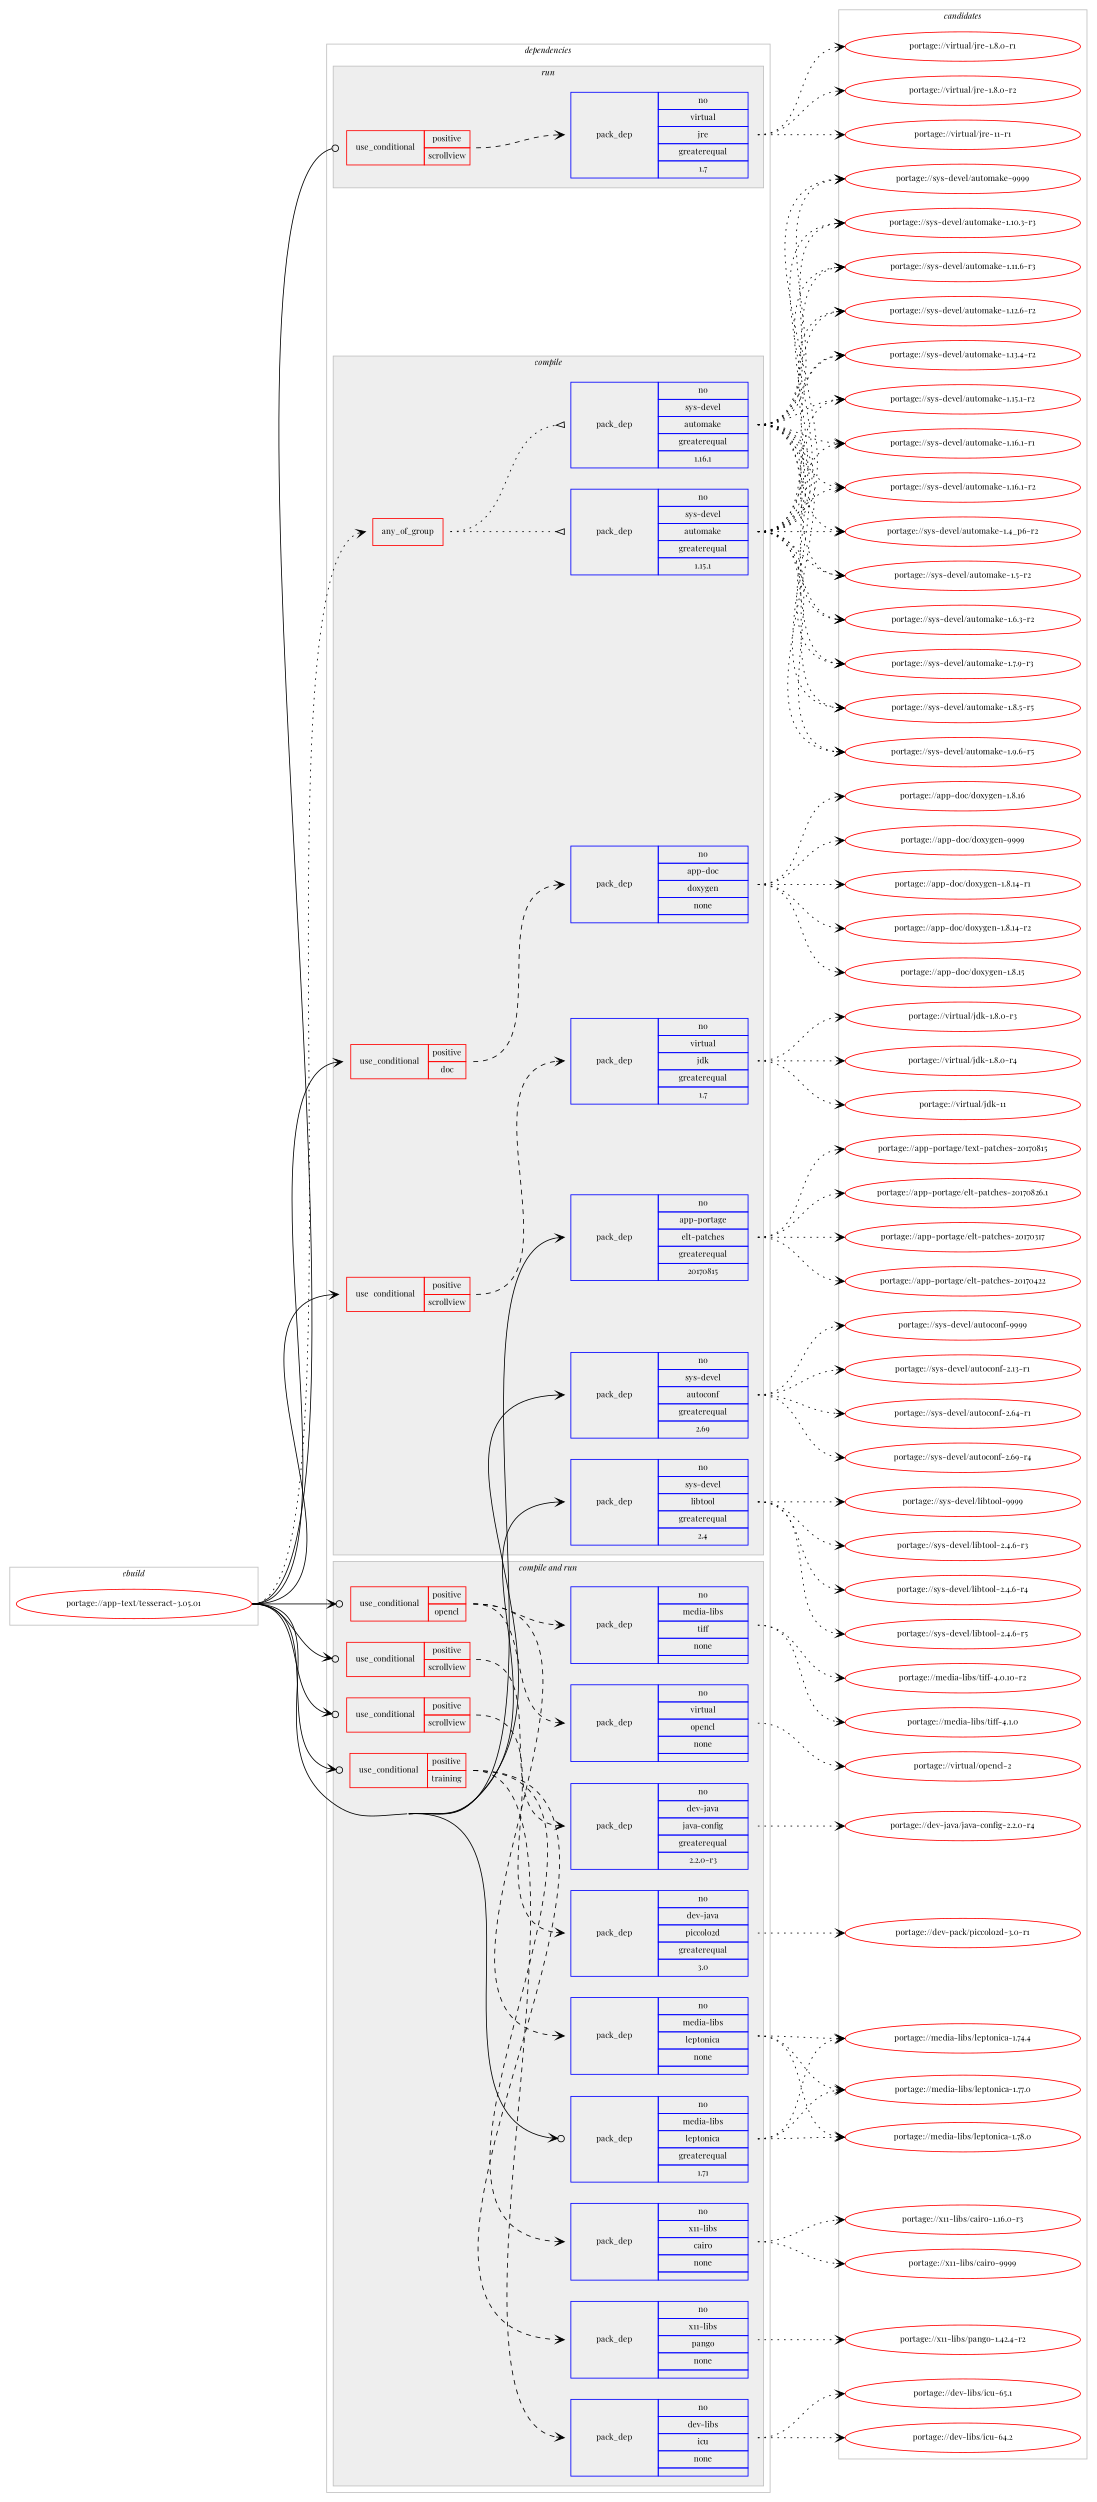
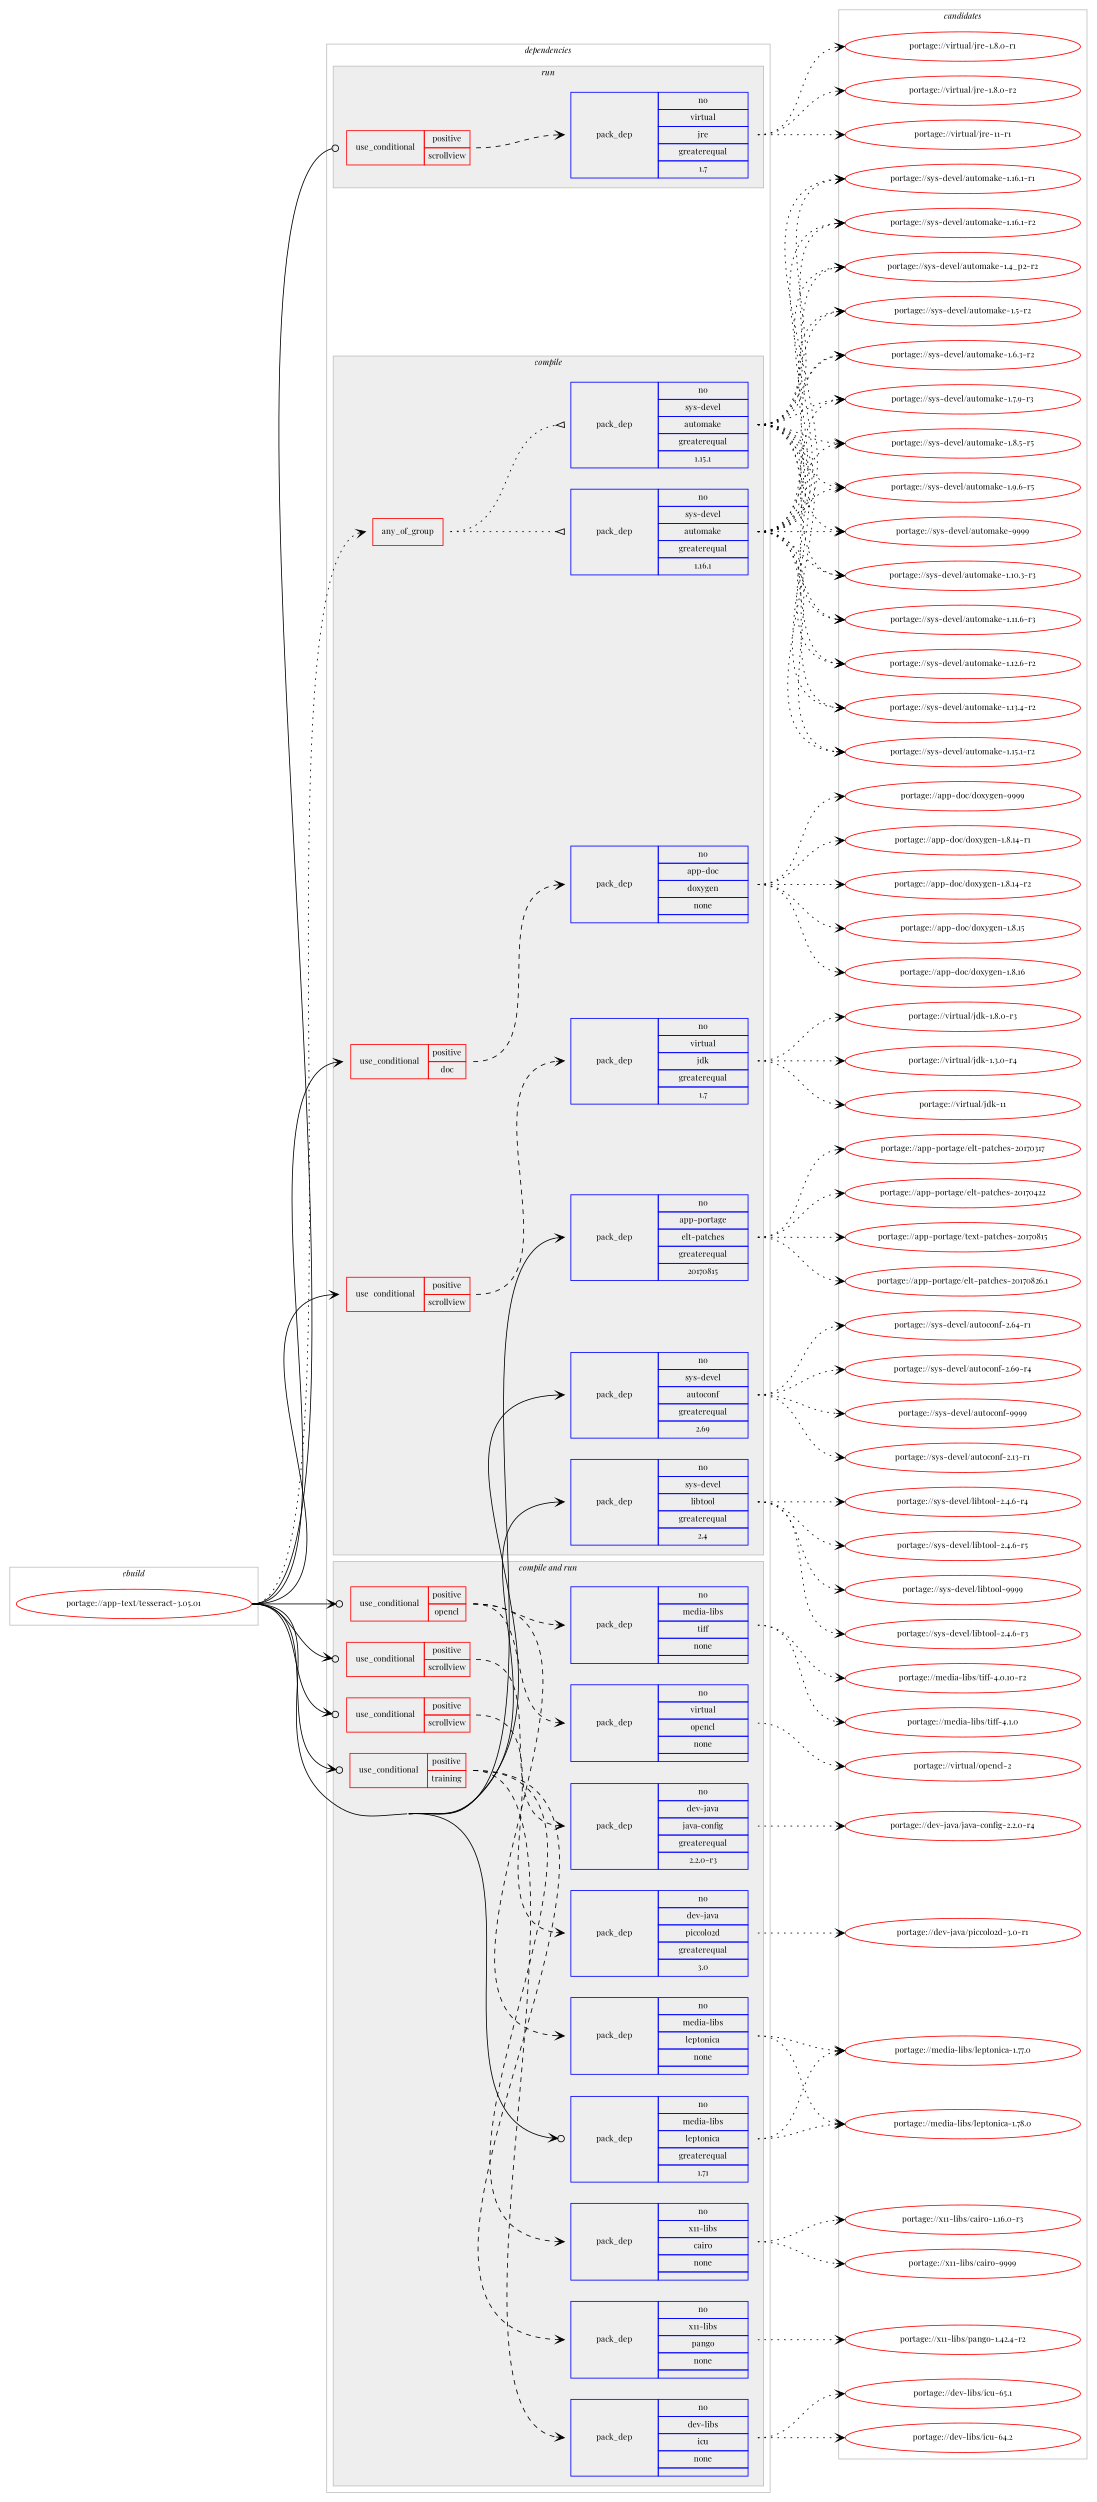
(963, 532) -> (963, 267)
(963, 1061) -> (963, 1061)
(963, 1933) -> (963, 1933)
(963, 2038) -> none
